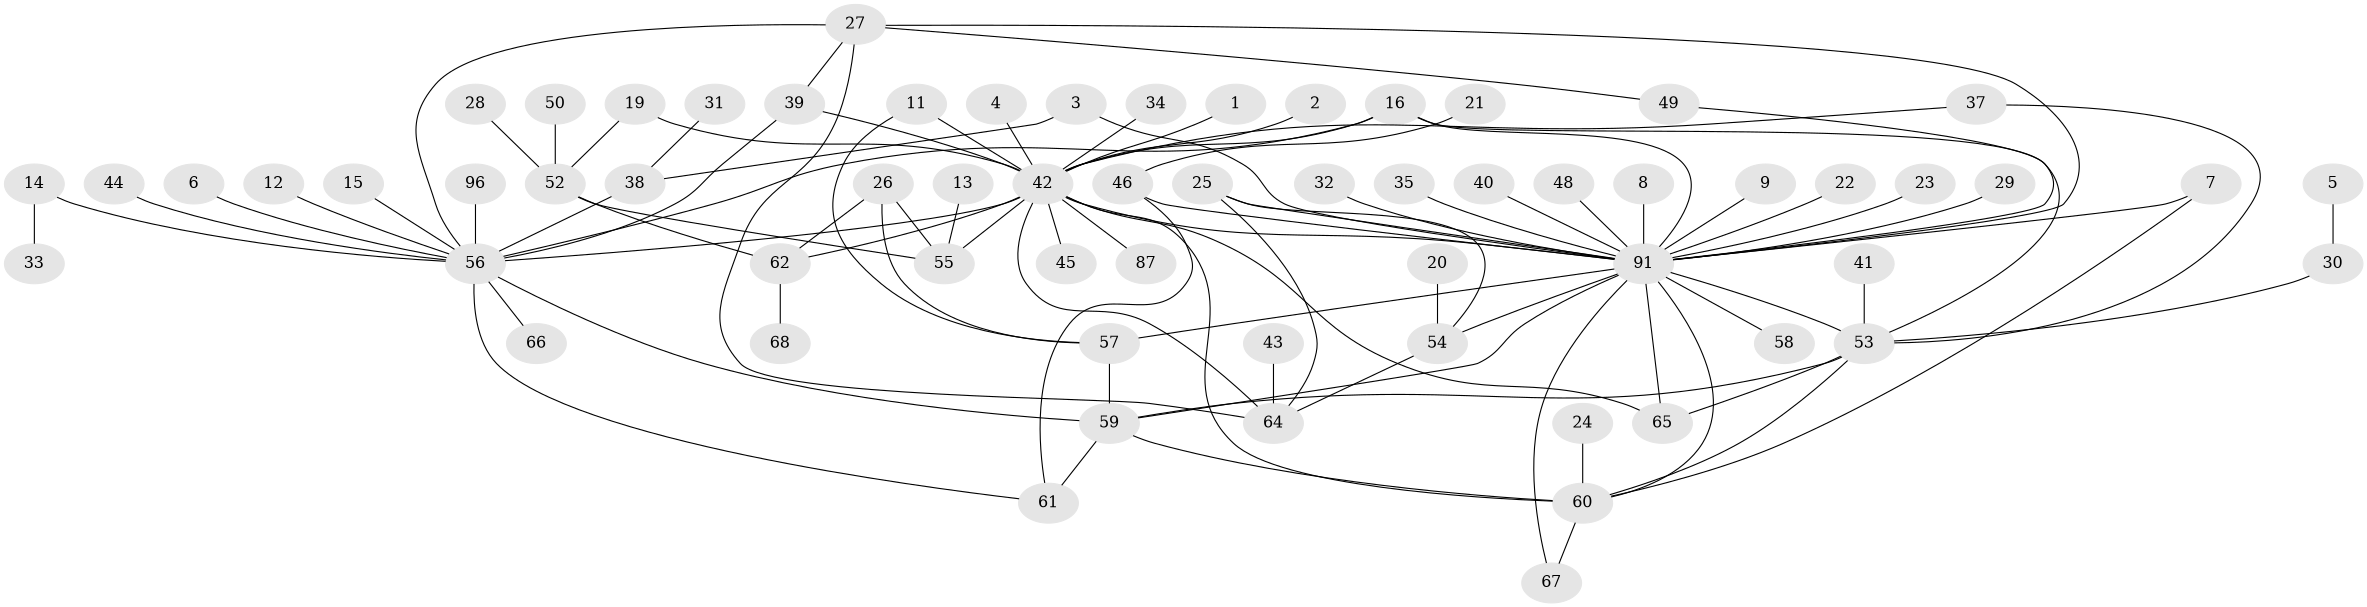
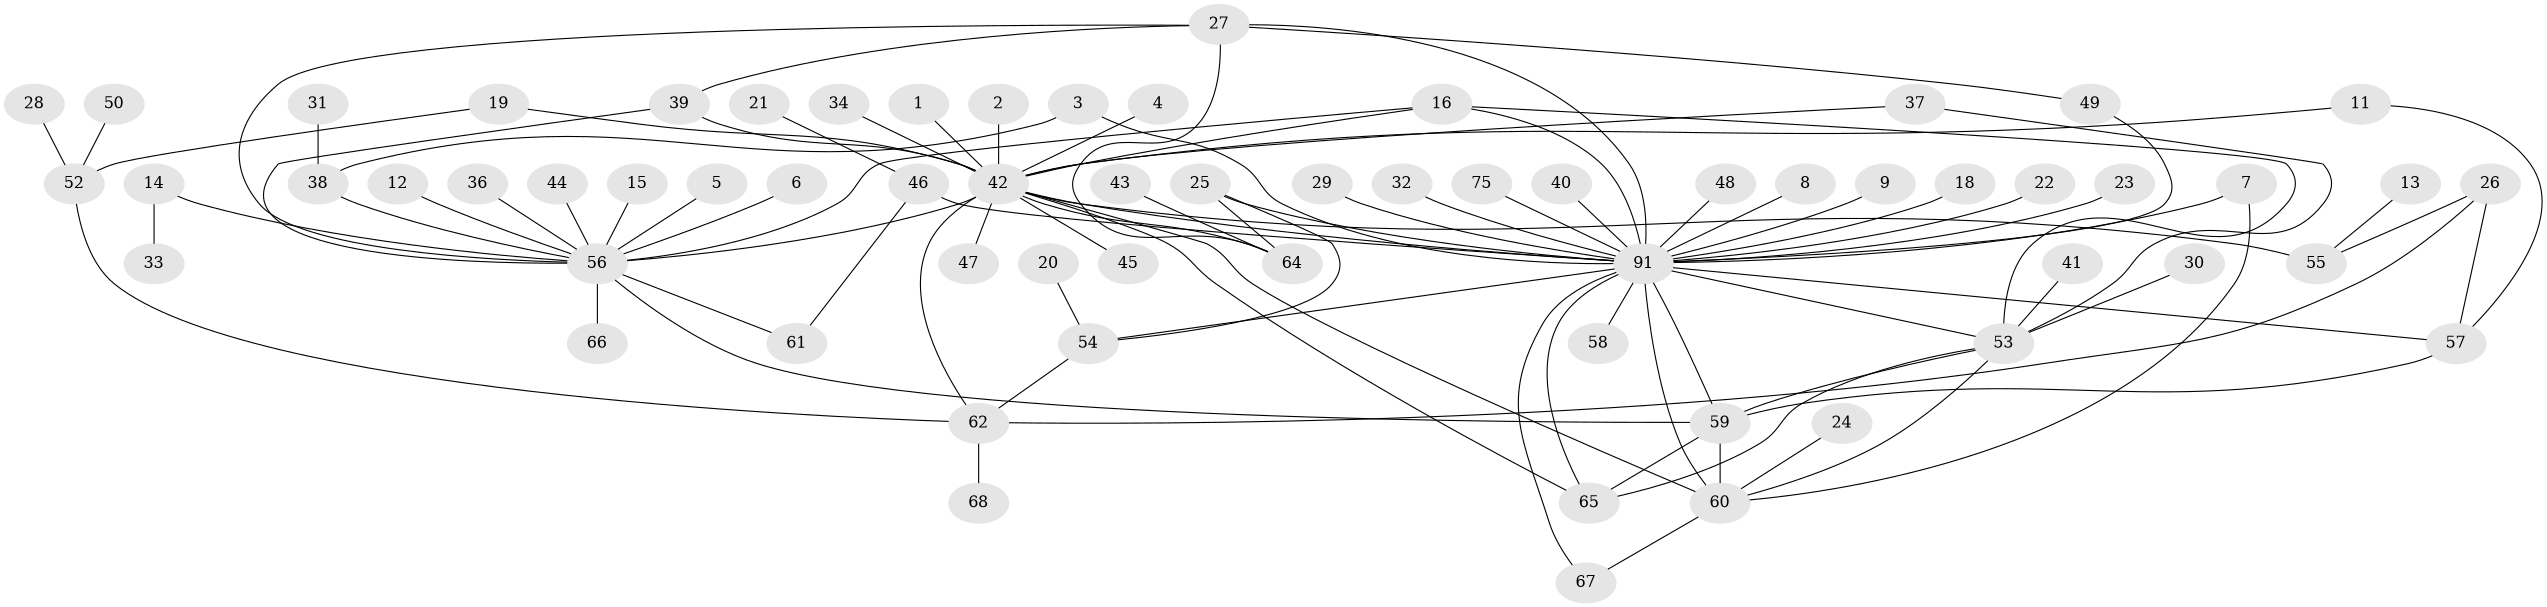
(475, 184) -> (478, 184)
(1404, 184) -> (1482, 184)
none -> (1965, 184)
(2333, 224) -> (657, 224)
(737, 230) -> none
(1146, 264) -> (969, 264)
(1376, 374) -> (1033, 384)
(1079, 463) -> (1655, 463)
